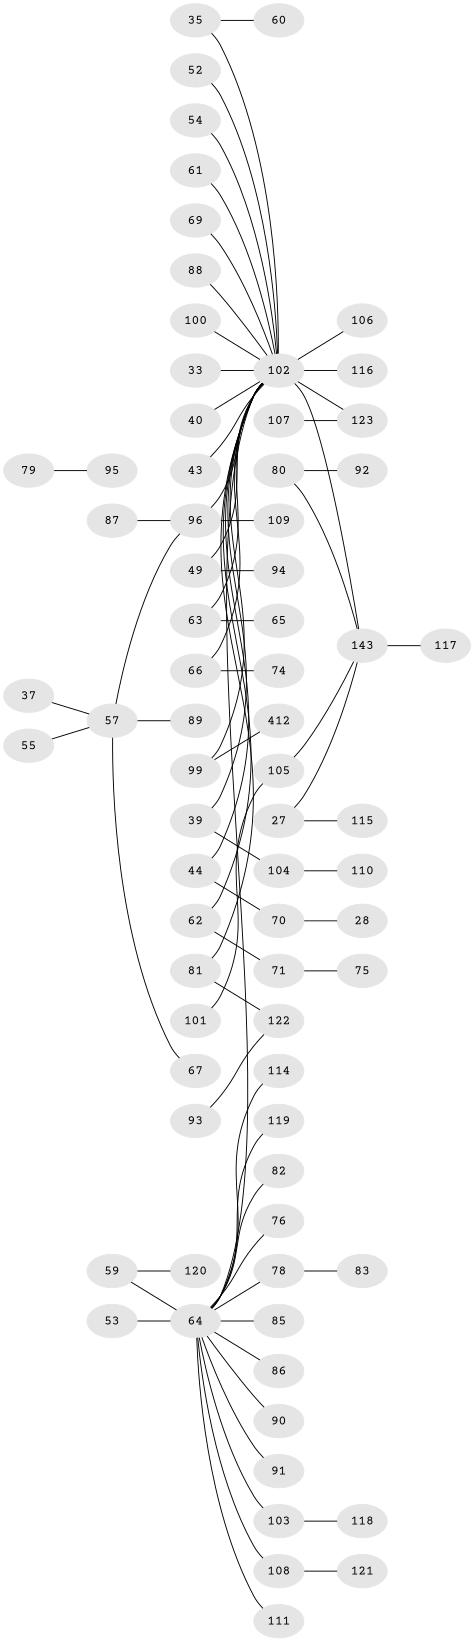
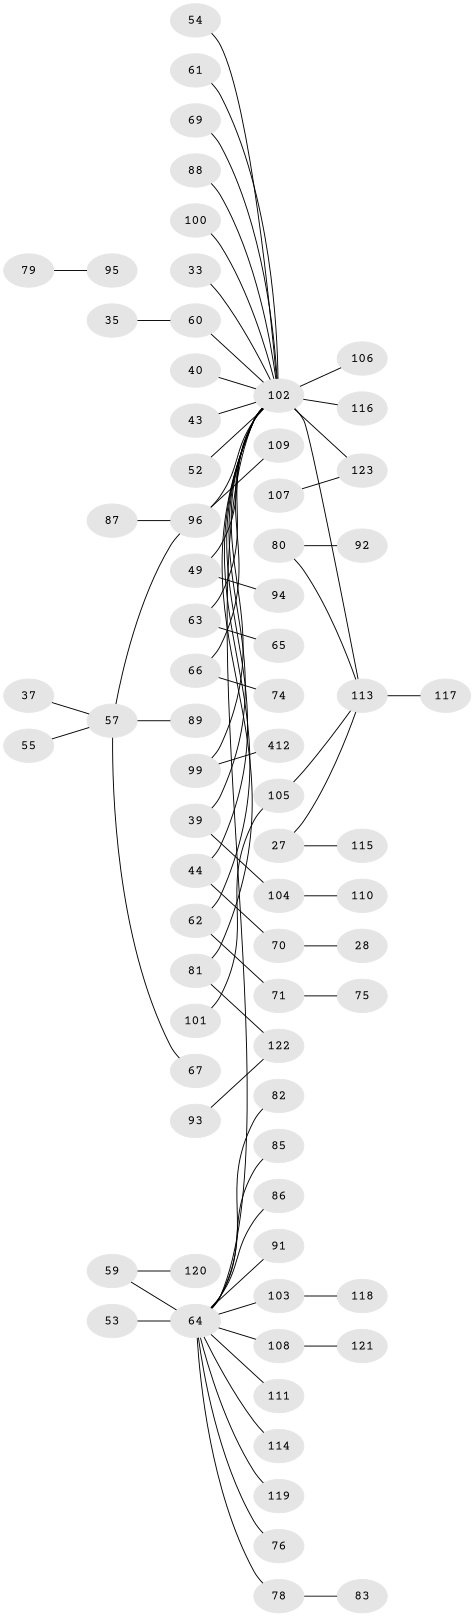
(265, 189) -> (237, 358)
(362, 646) -> (362, 696)
(279, 1421) -> none
